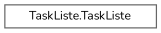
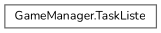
(81, 16) -> (81, 16)
